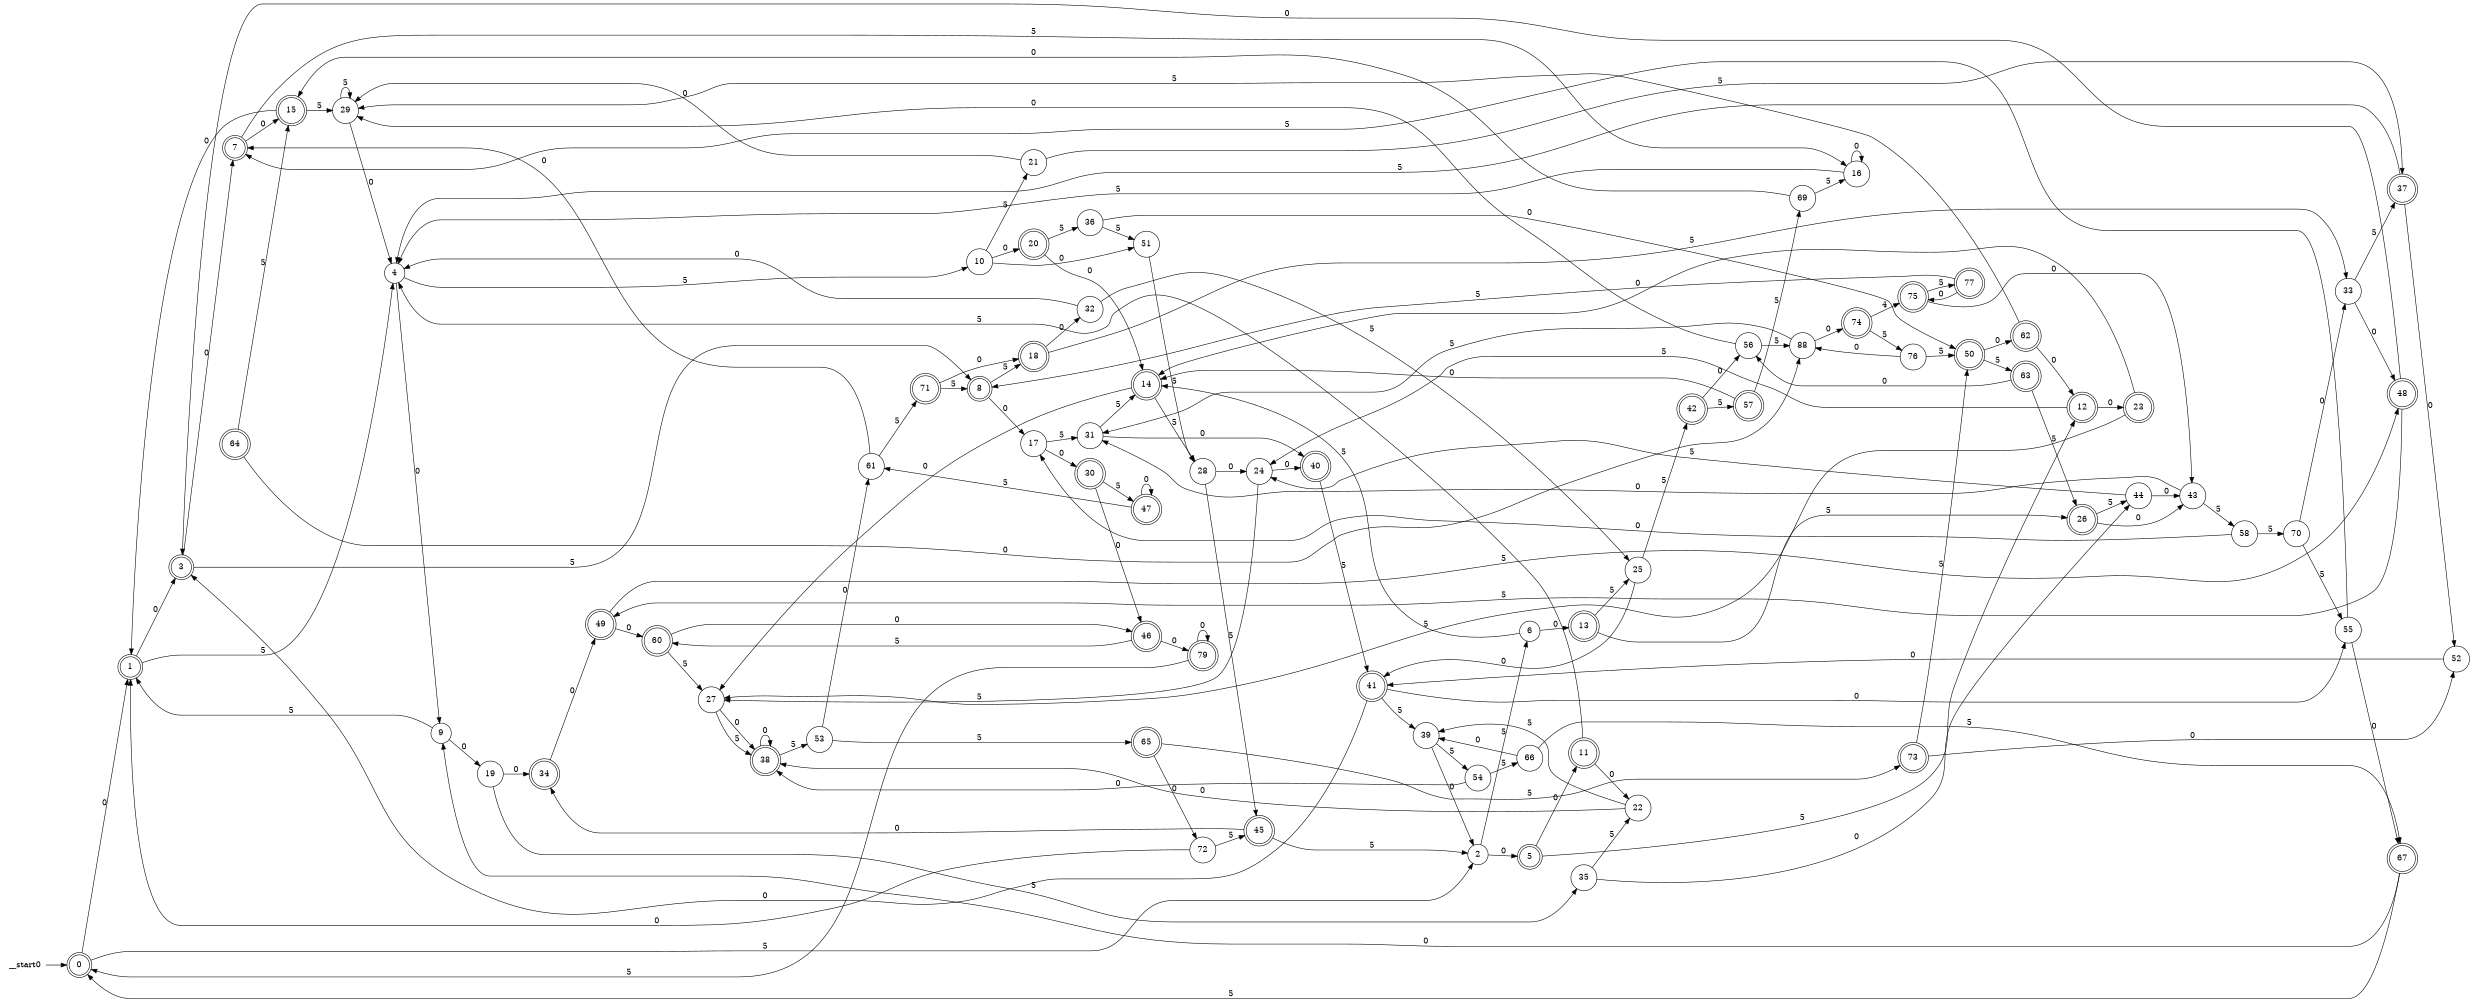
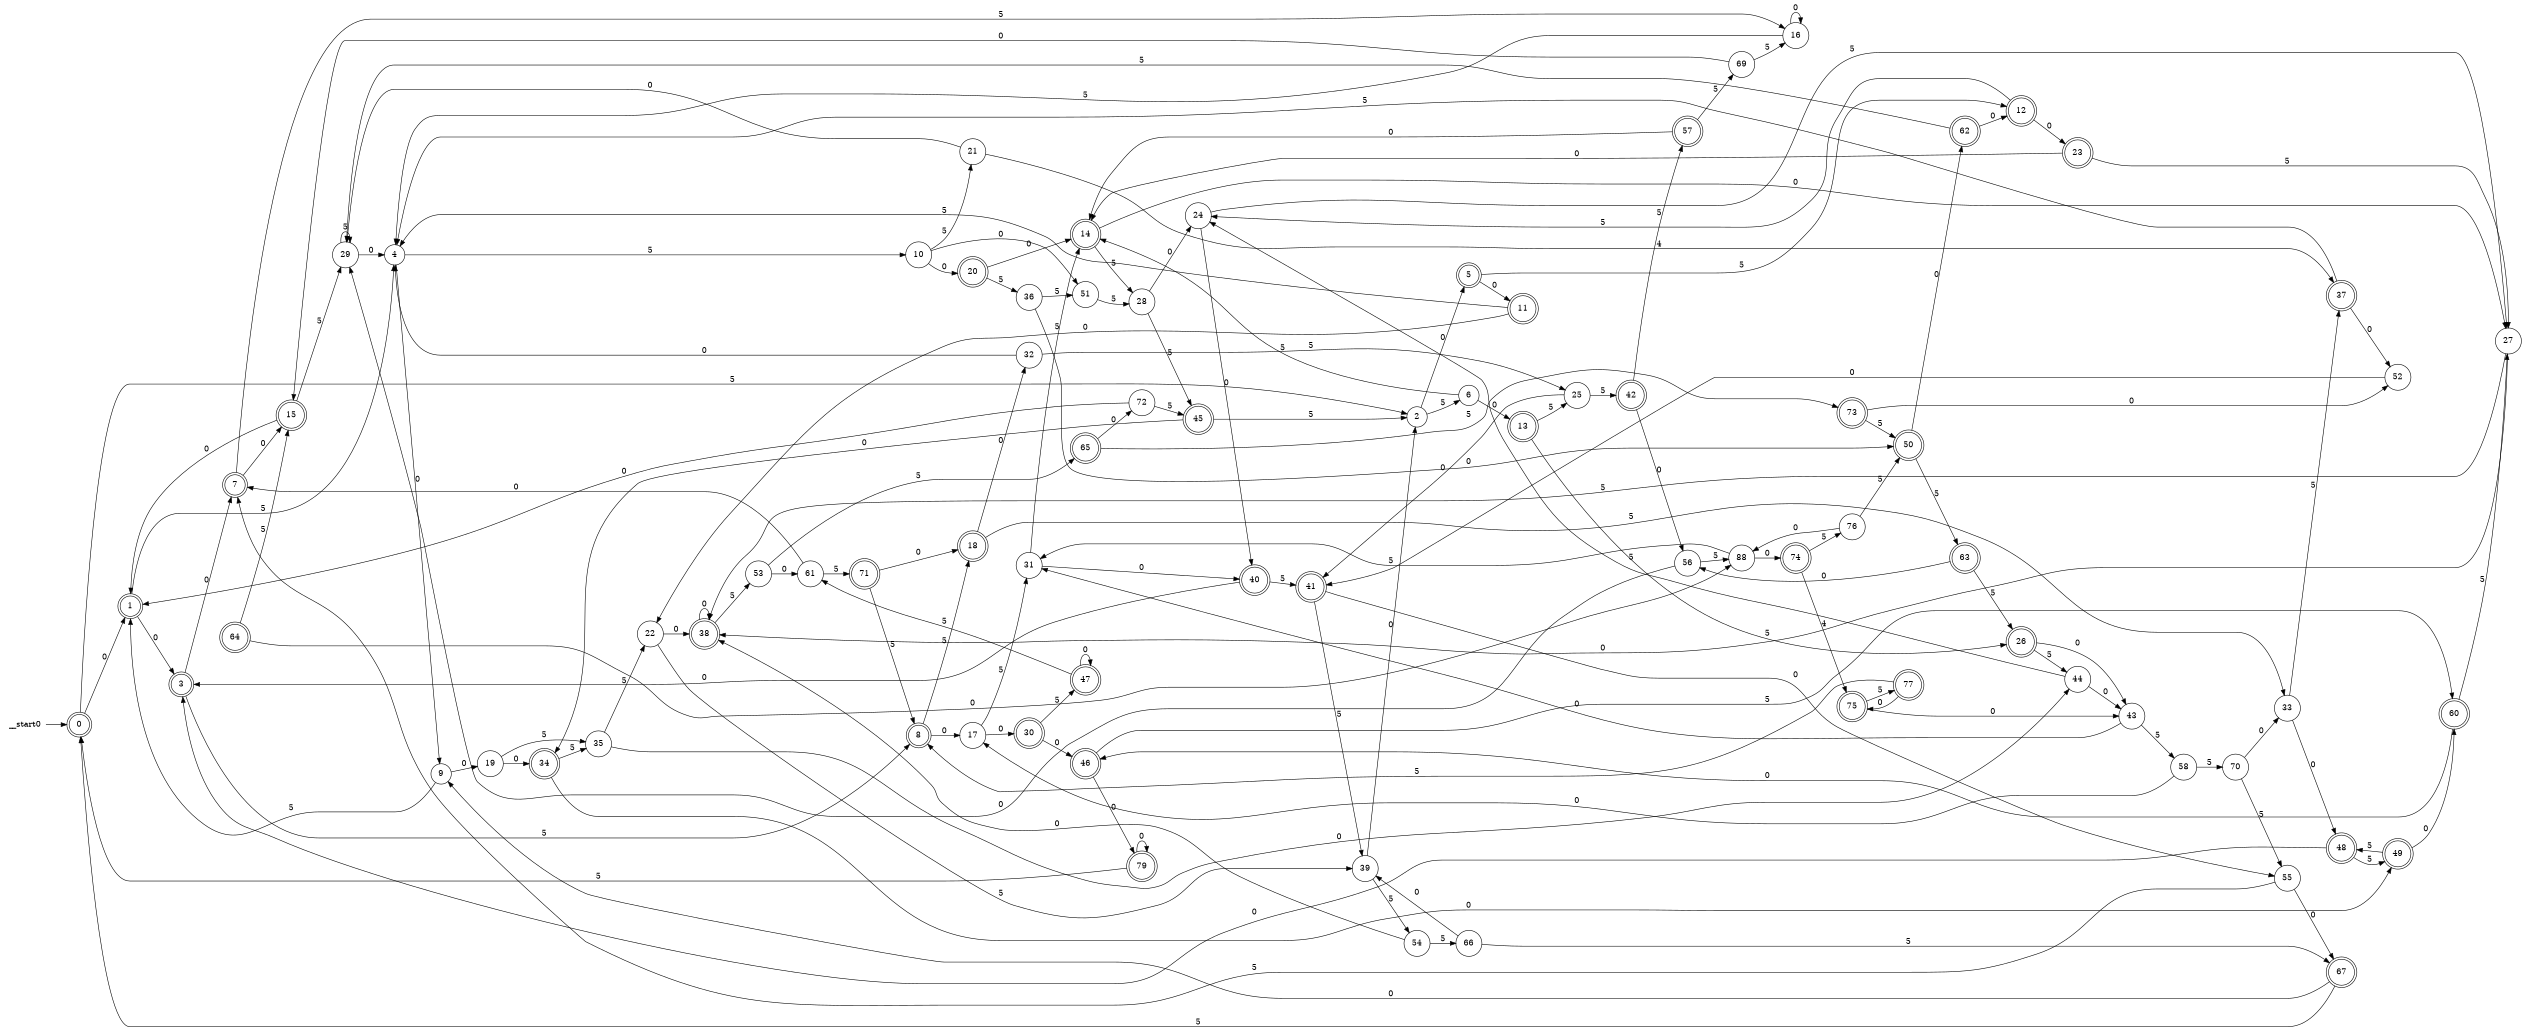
(1720, 81) -> (1659, 244)
none -> (570, 754)
(755, 900) -> (729, 682)
